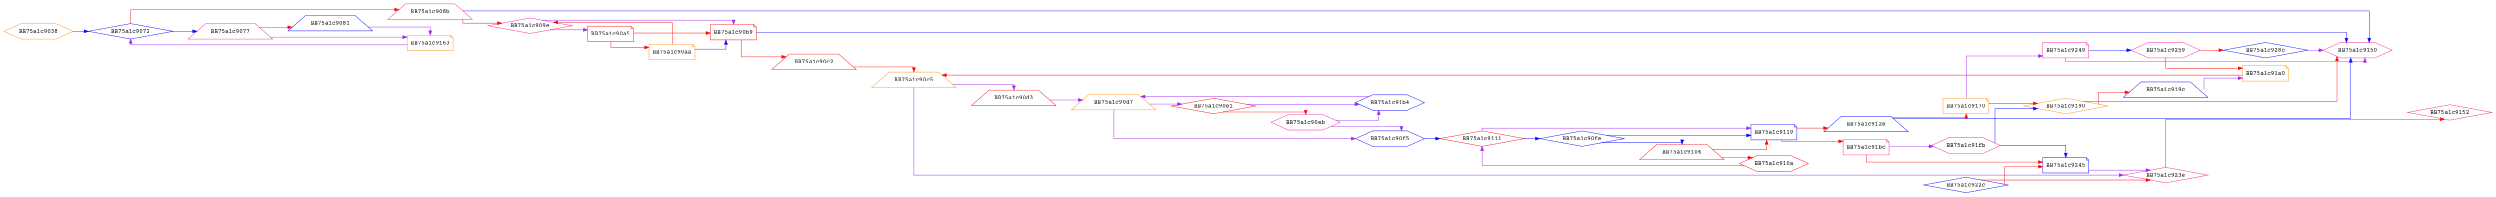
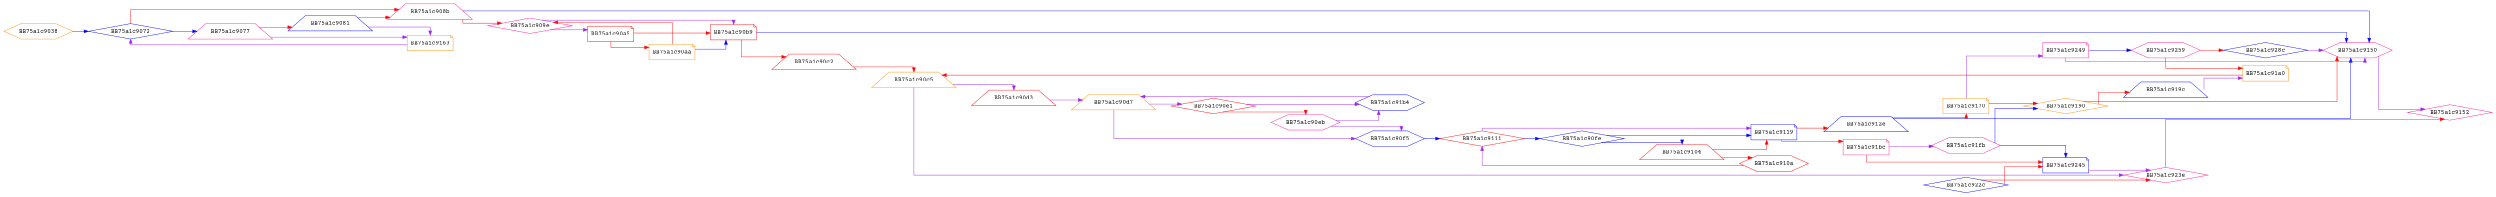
none -> (371, 17)
none -> (2379, 104)
